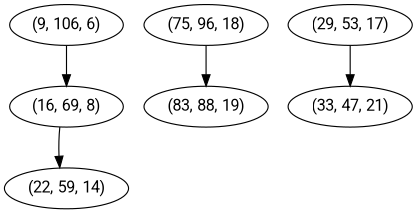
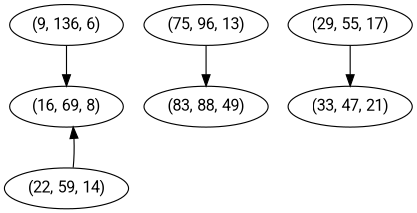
(66, 25) -> (66, 25)
(206, 25) -> (206, 25)
(350, 25) -> (350, 25)
(206, 107) -> (206, 107)
(59, 142) -> (74, 153)
